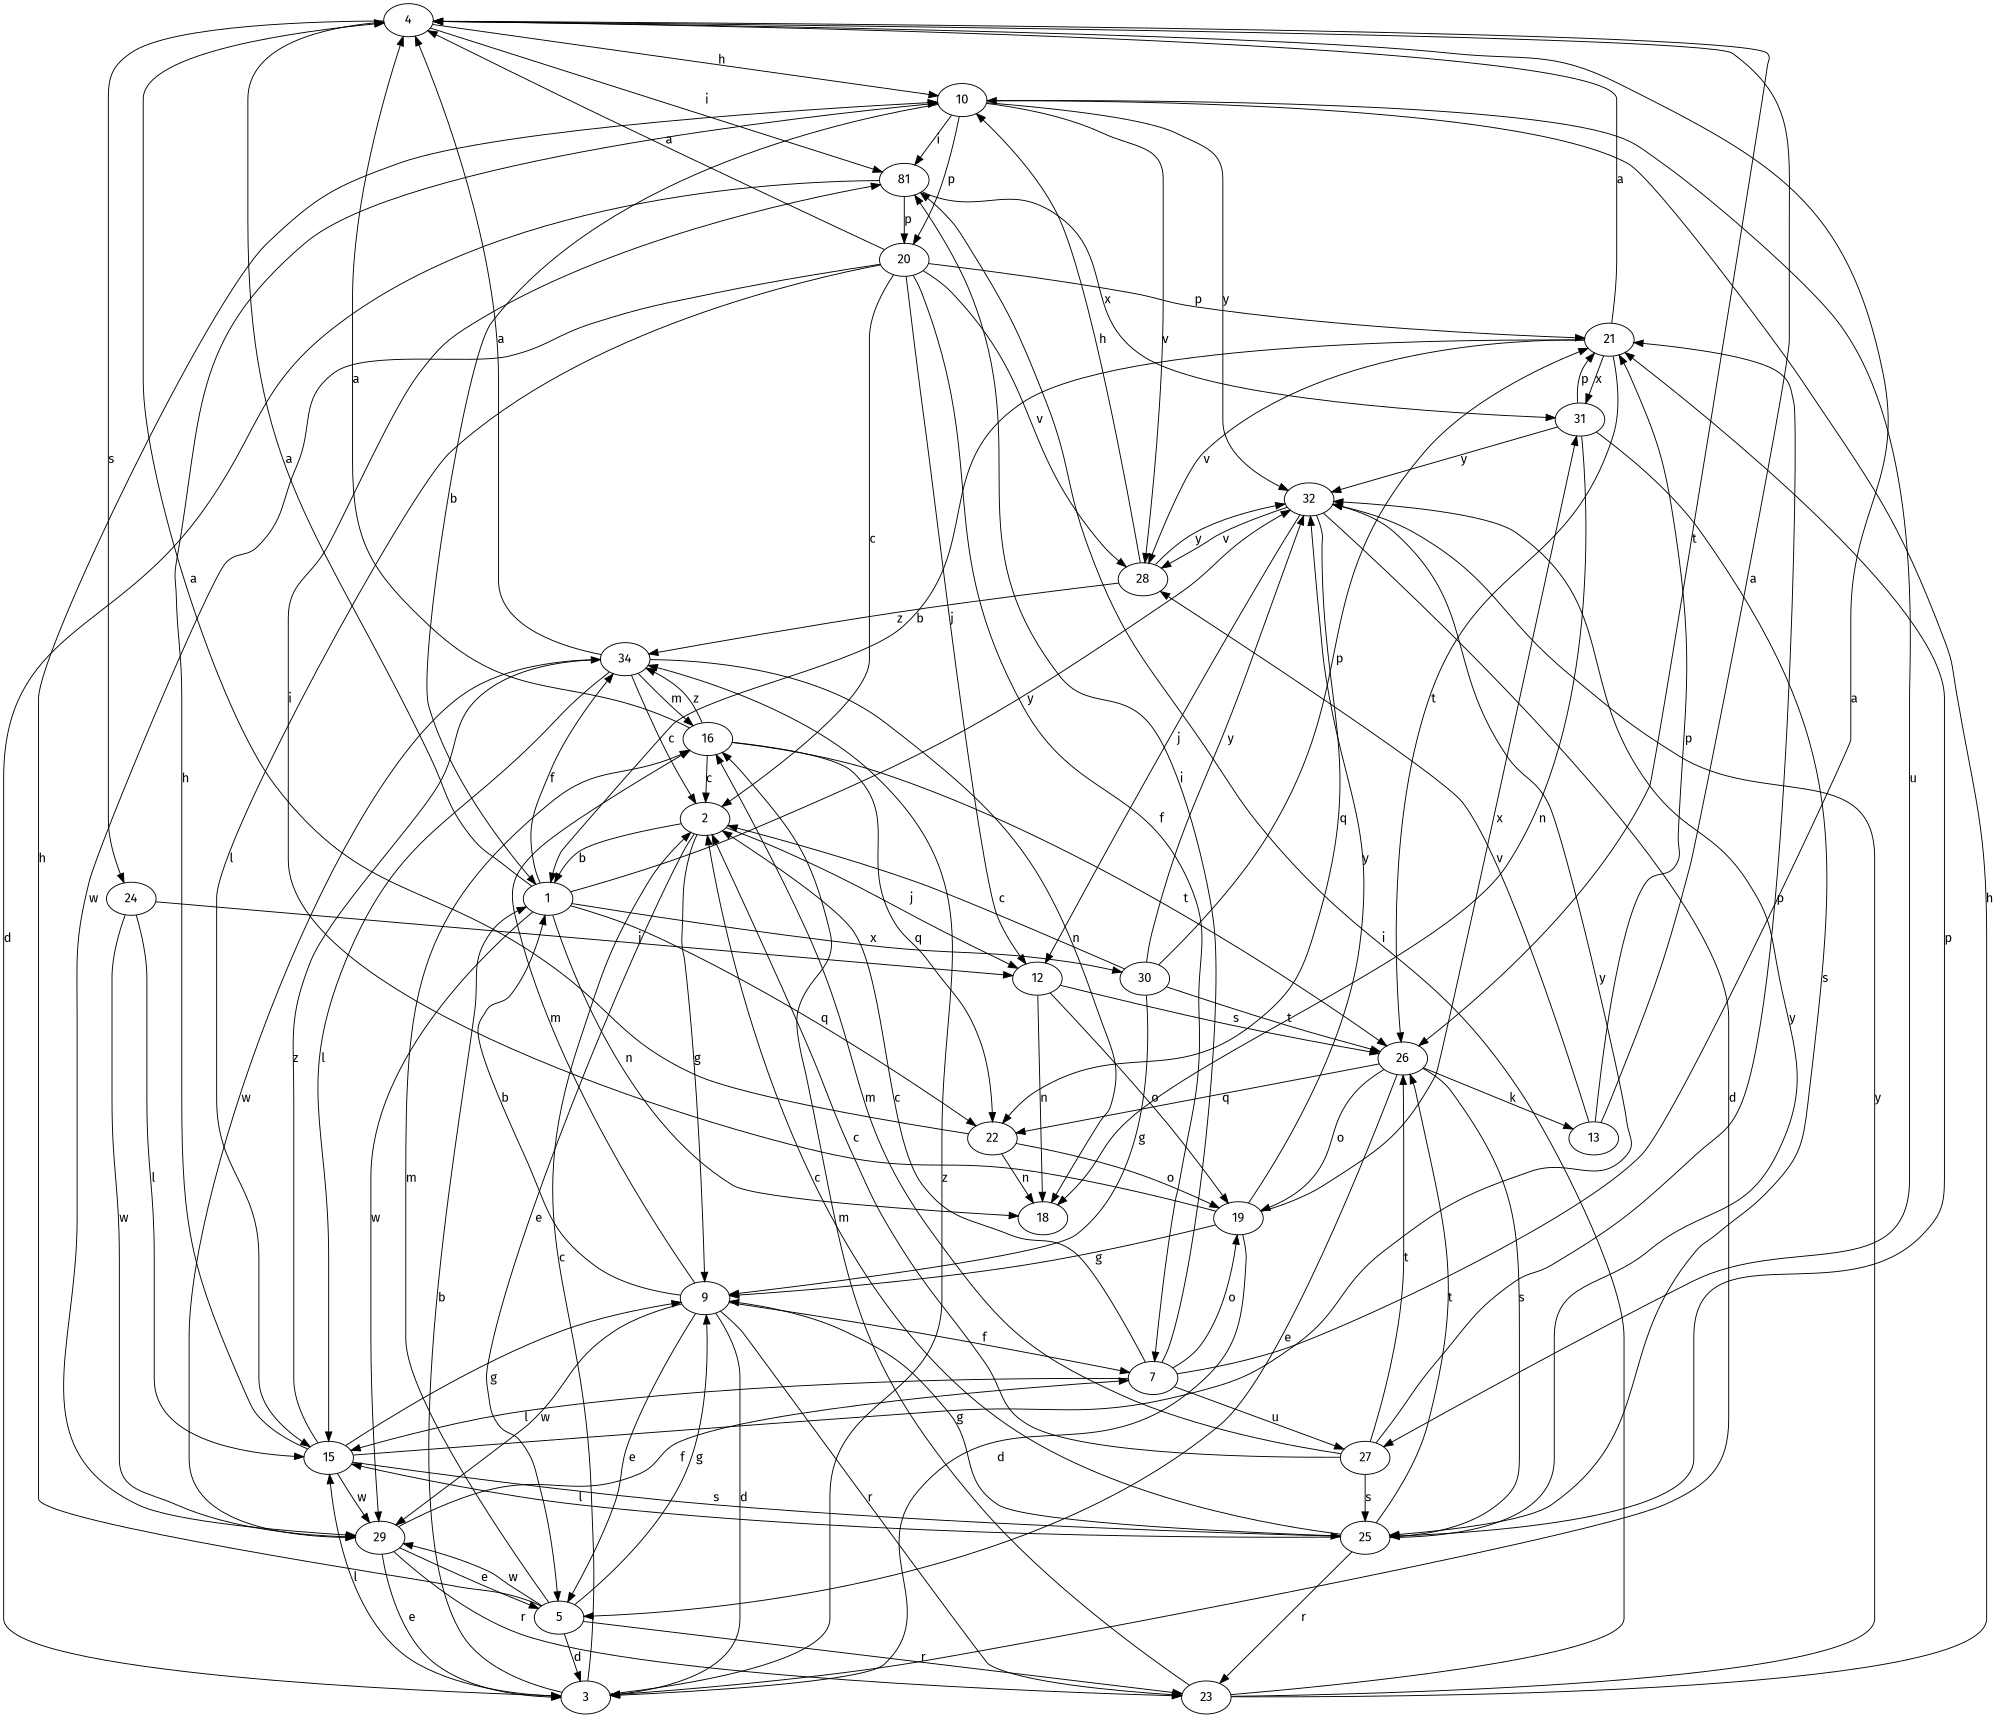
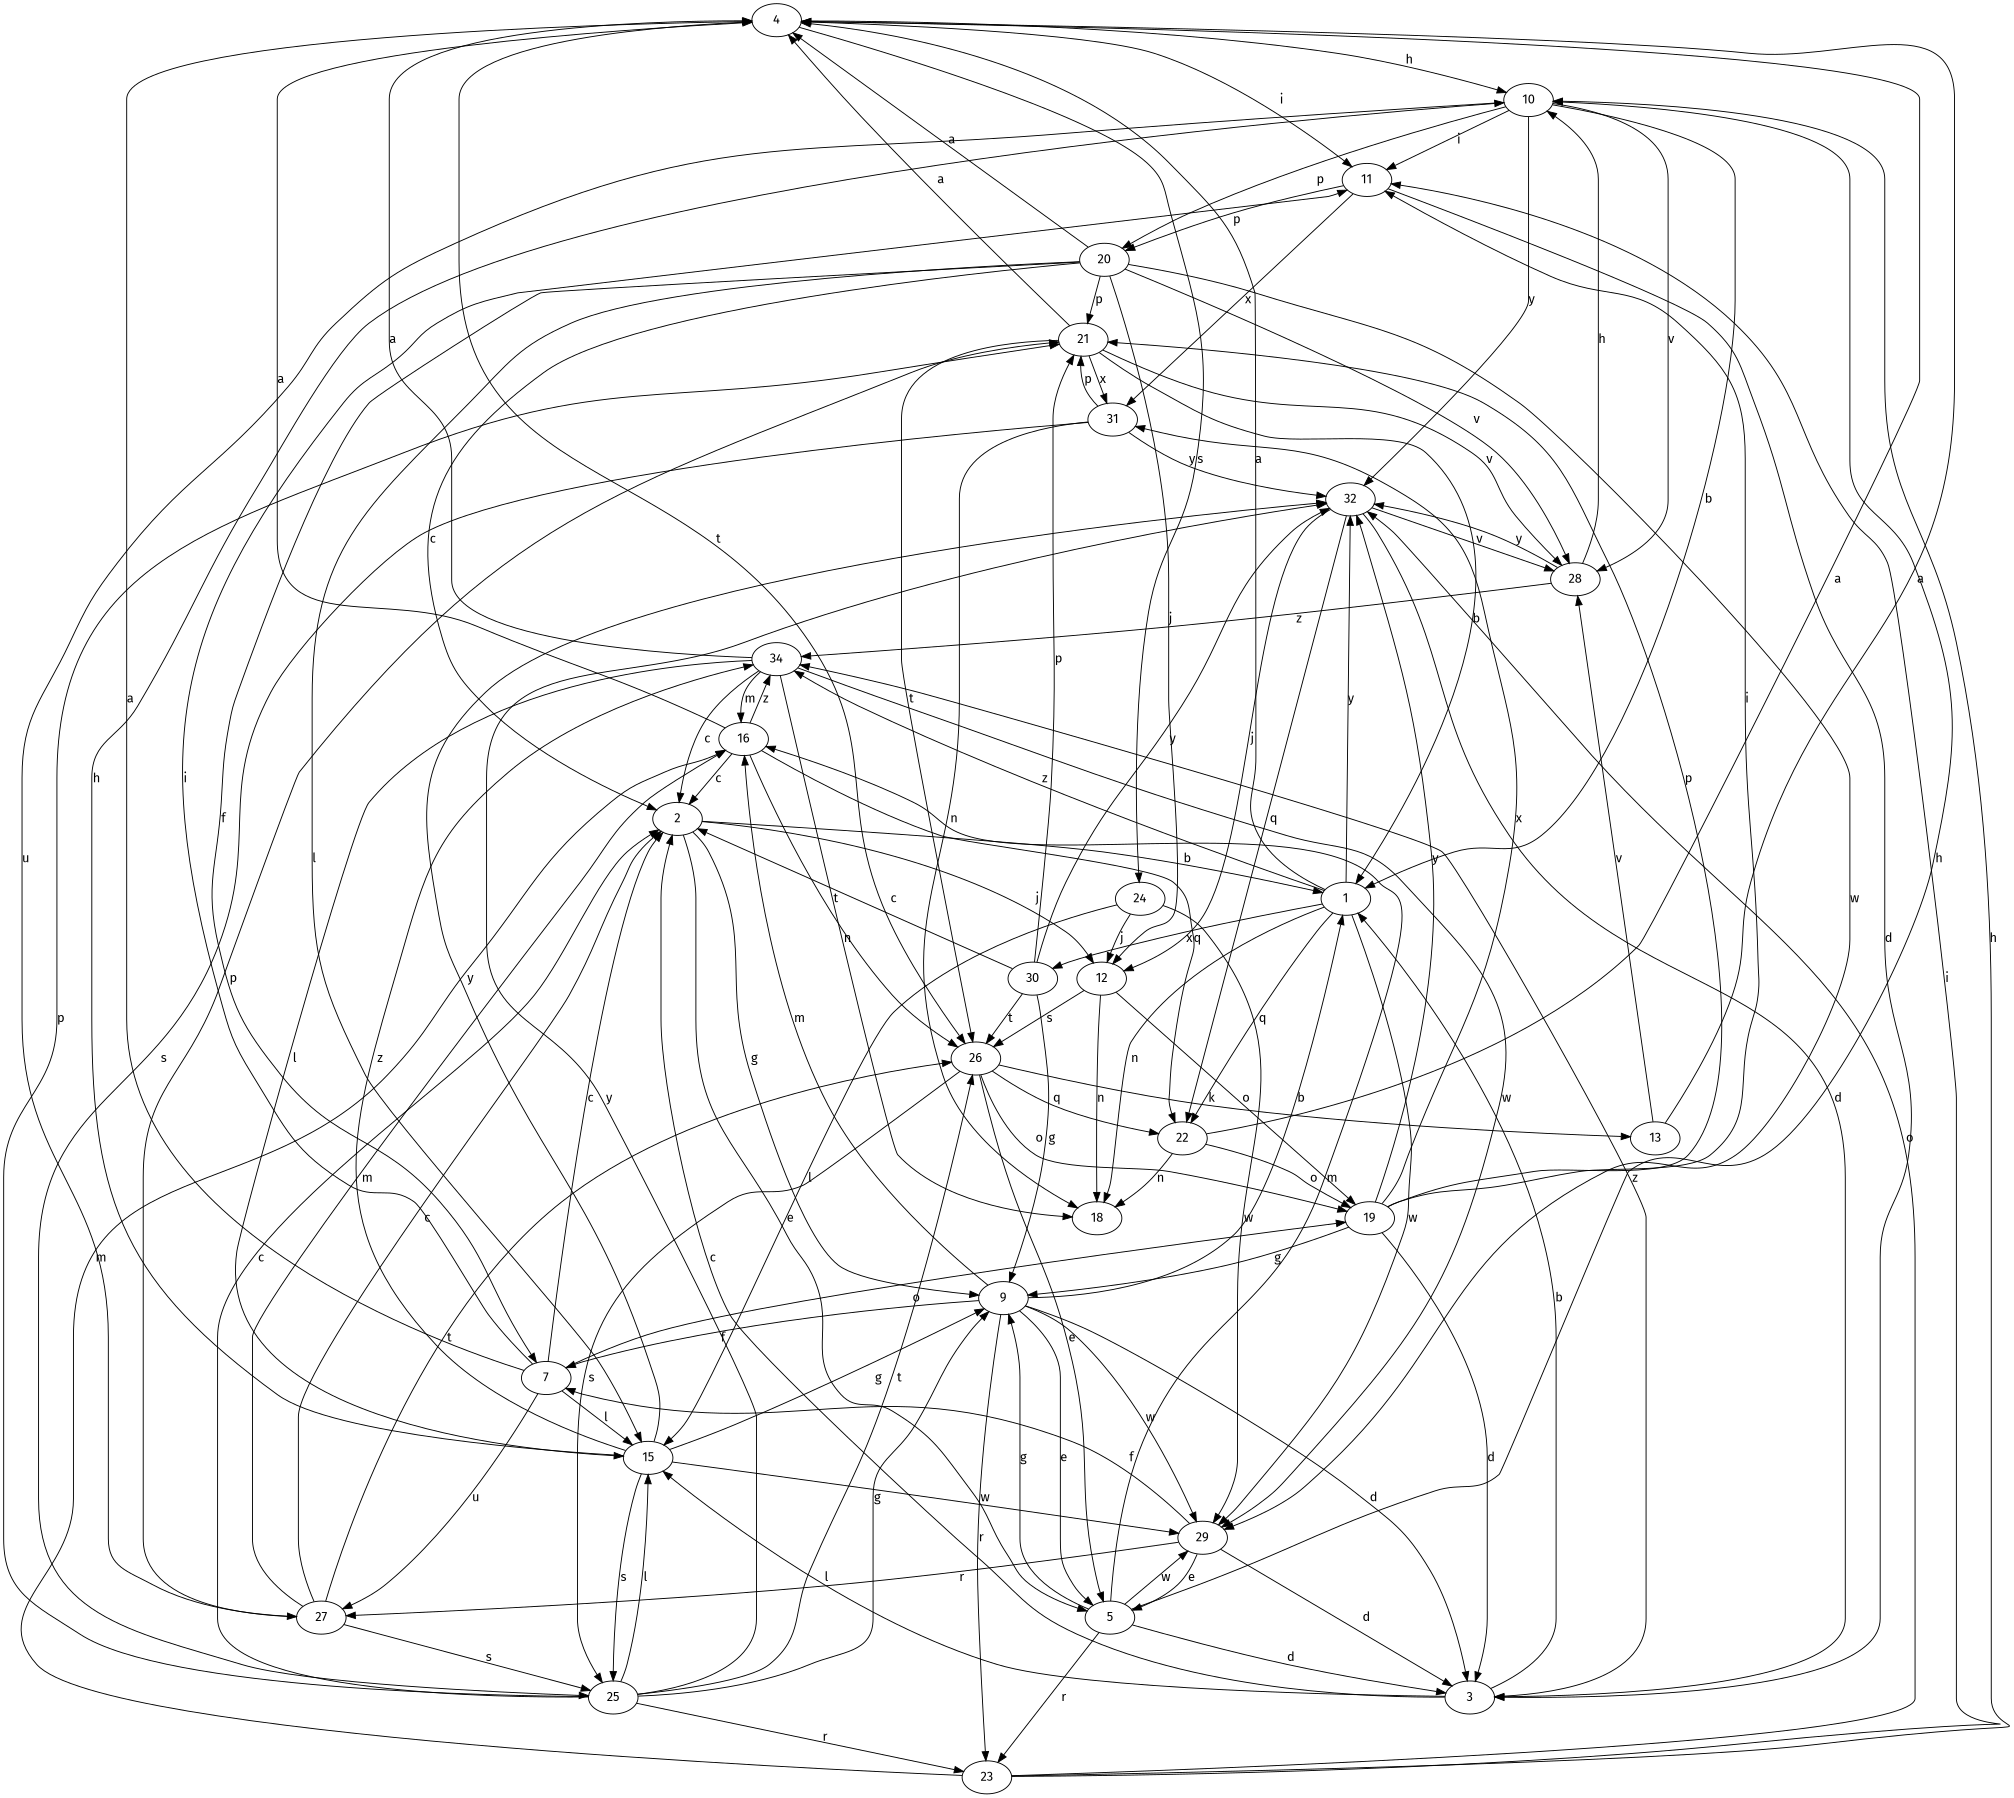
(904, 180) -> (1367, 180)
(1683, 751) -> (1668, 724)
(552, 779) -> (1045, 779)
(1878, 1098) -> (1910, 1138)
(412, 1618) -> (1367, 1618)
(769, 1673) -> (768, 1591)
